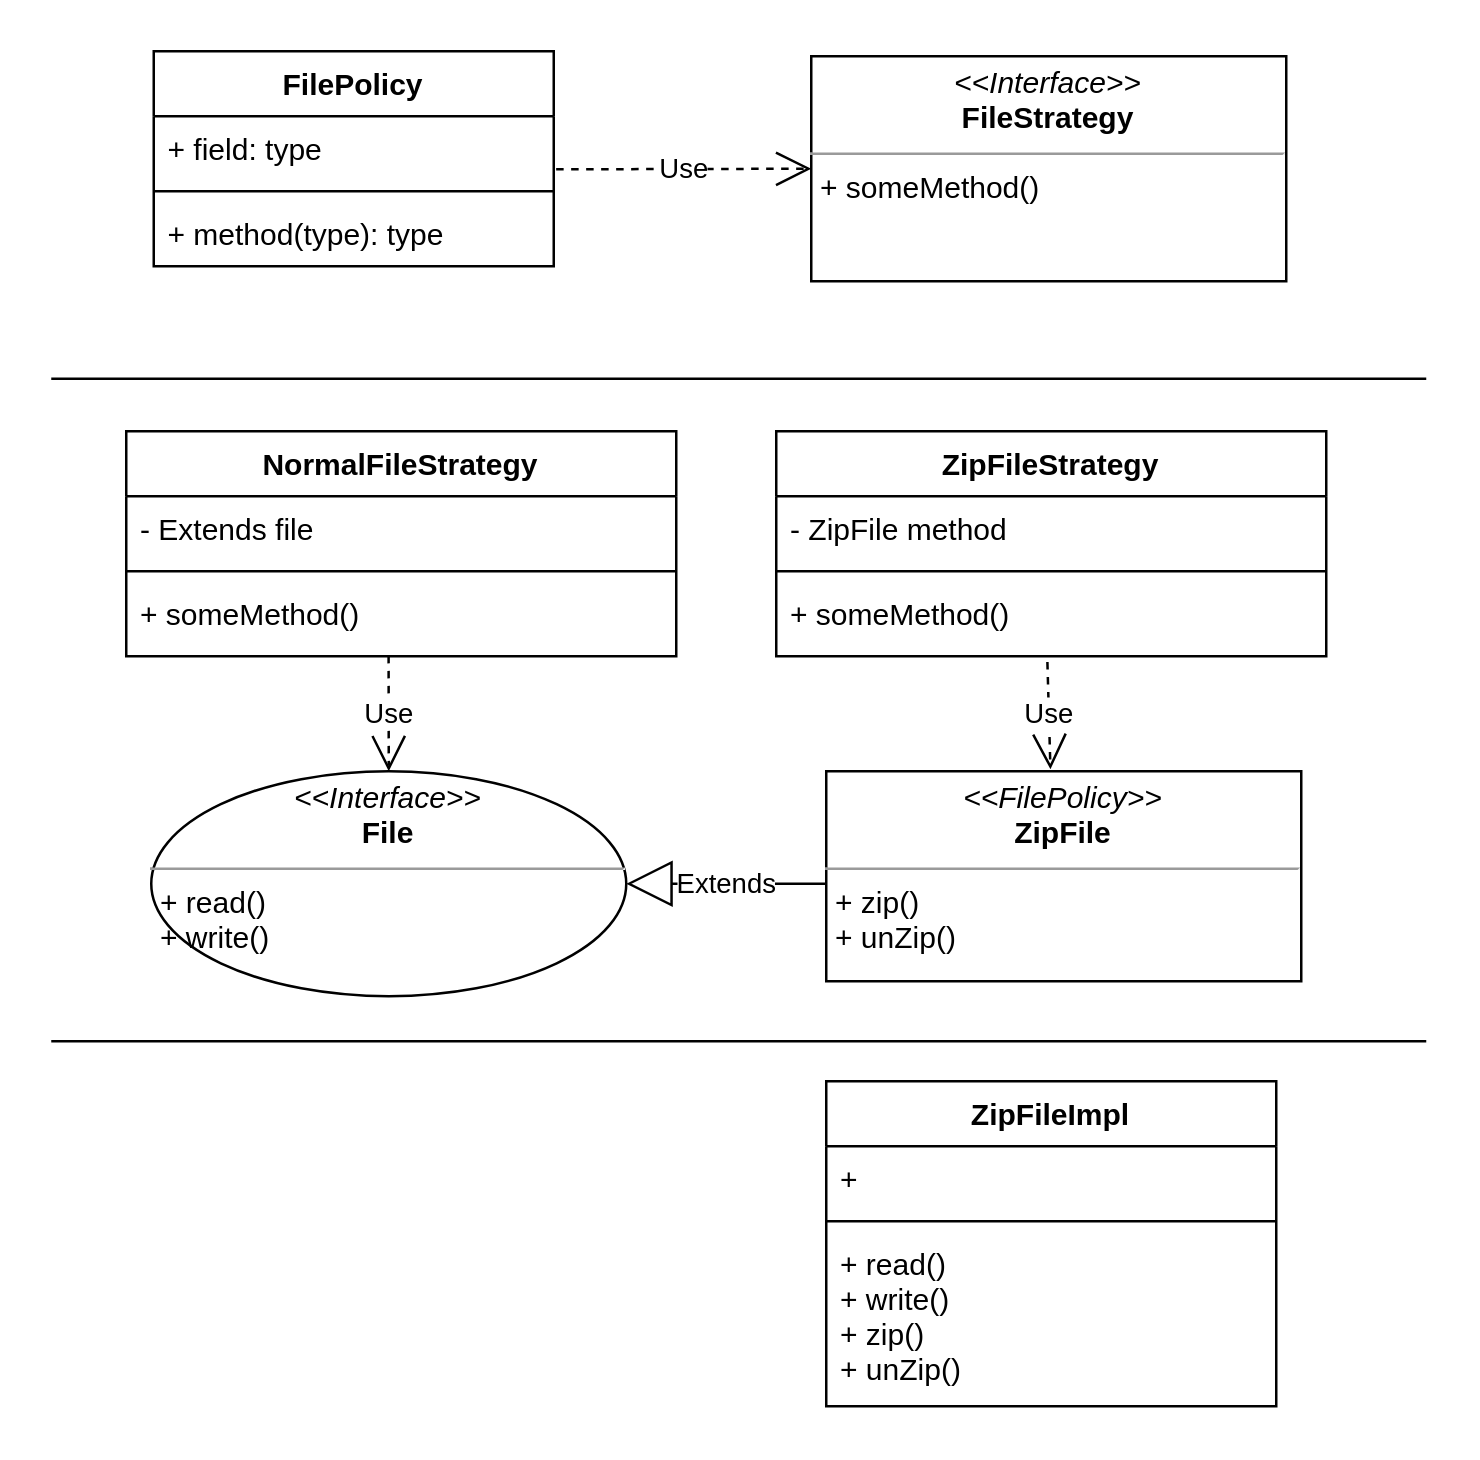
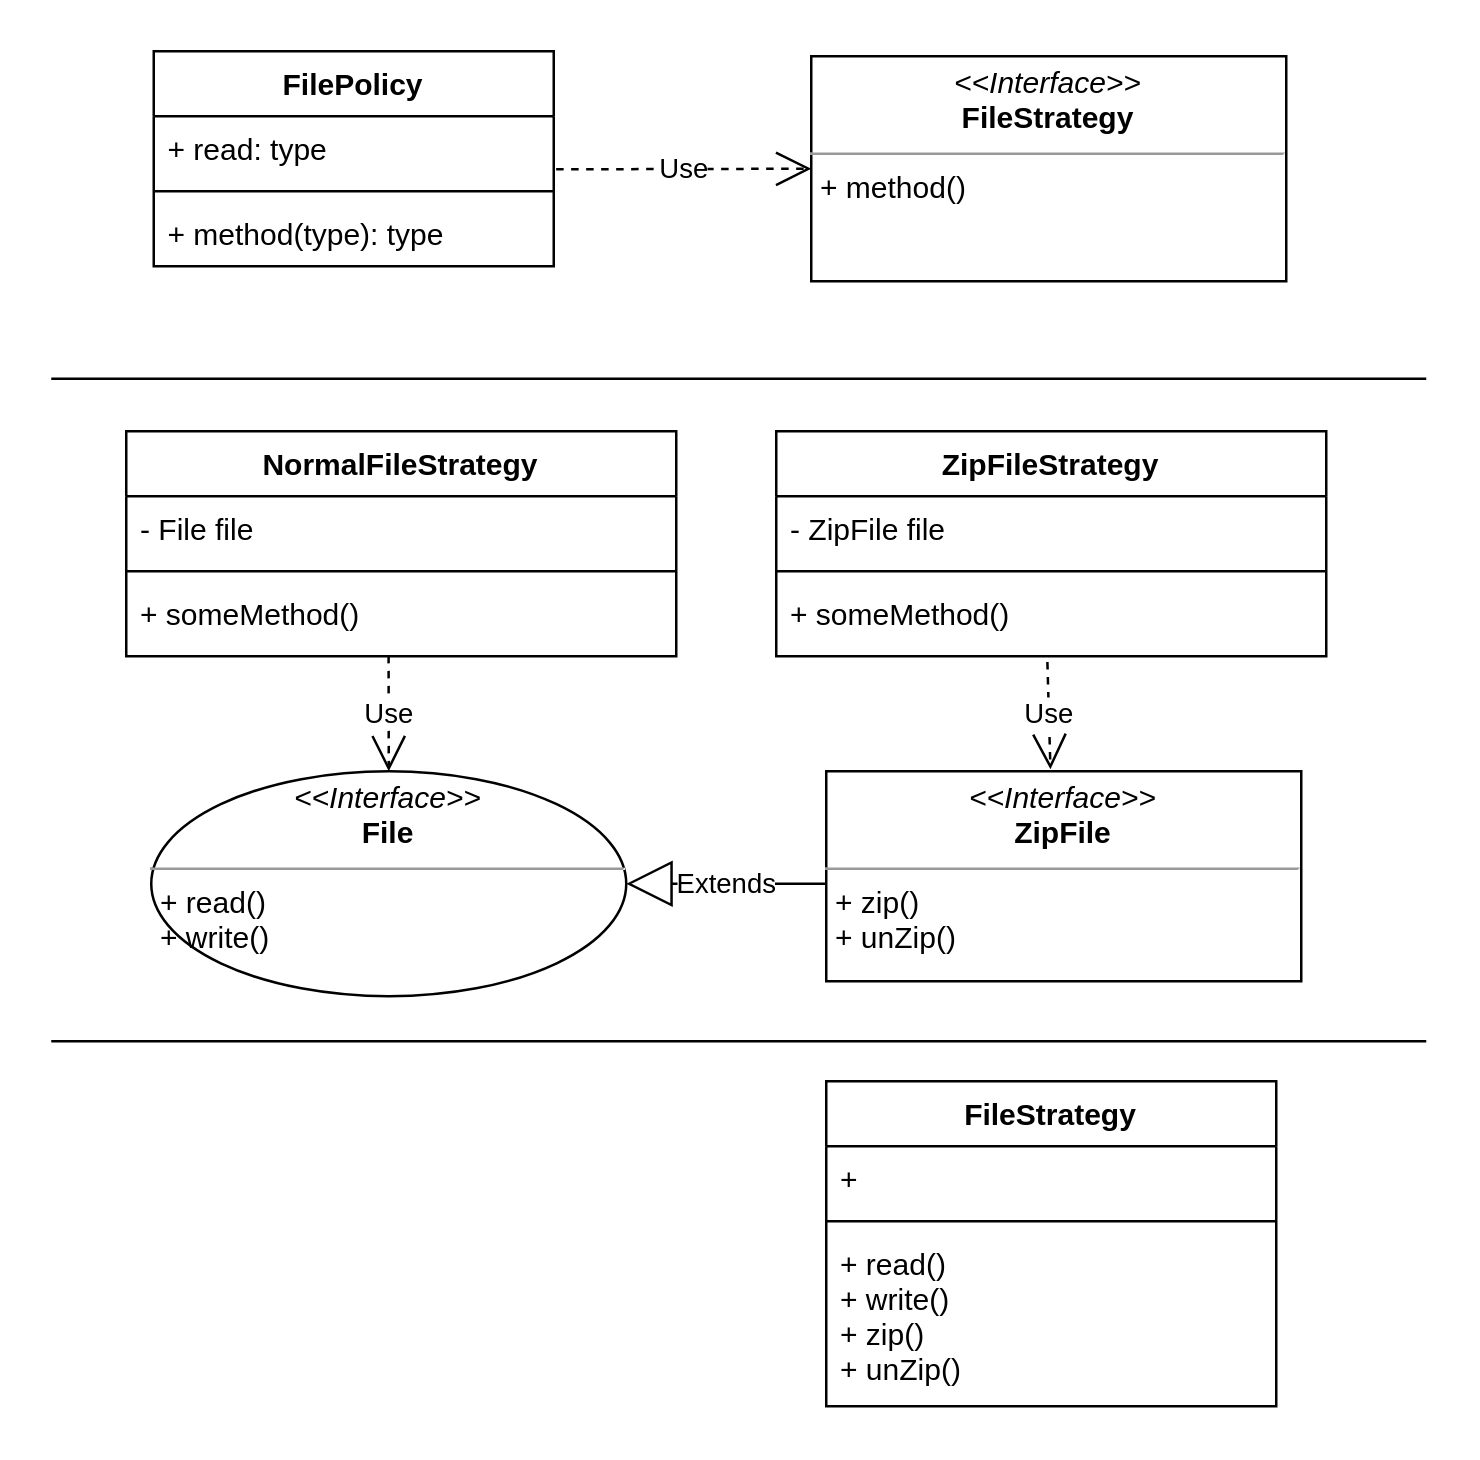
(925, 110) -> (920, 110)
(257, 150) -> (257, 150)
(242, 530) -> (209, 530)
(905, 530) -> (880, 530)
(928, 843) -> (935, 843)
(1050, 1115) -> (1050, 1115)
